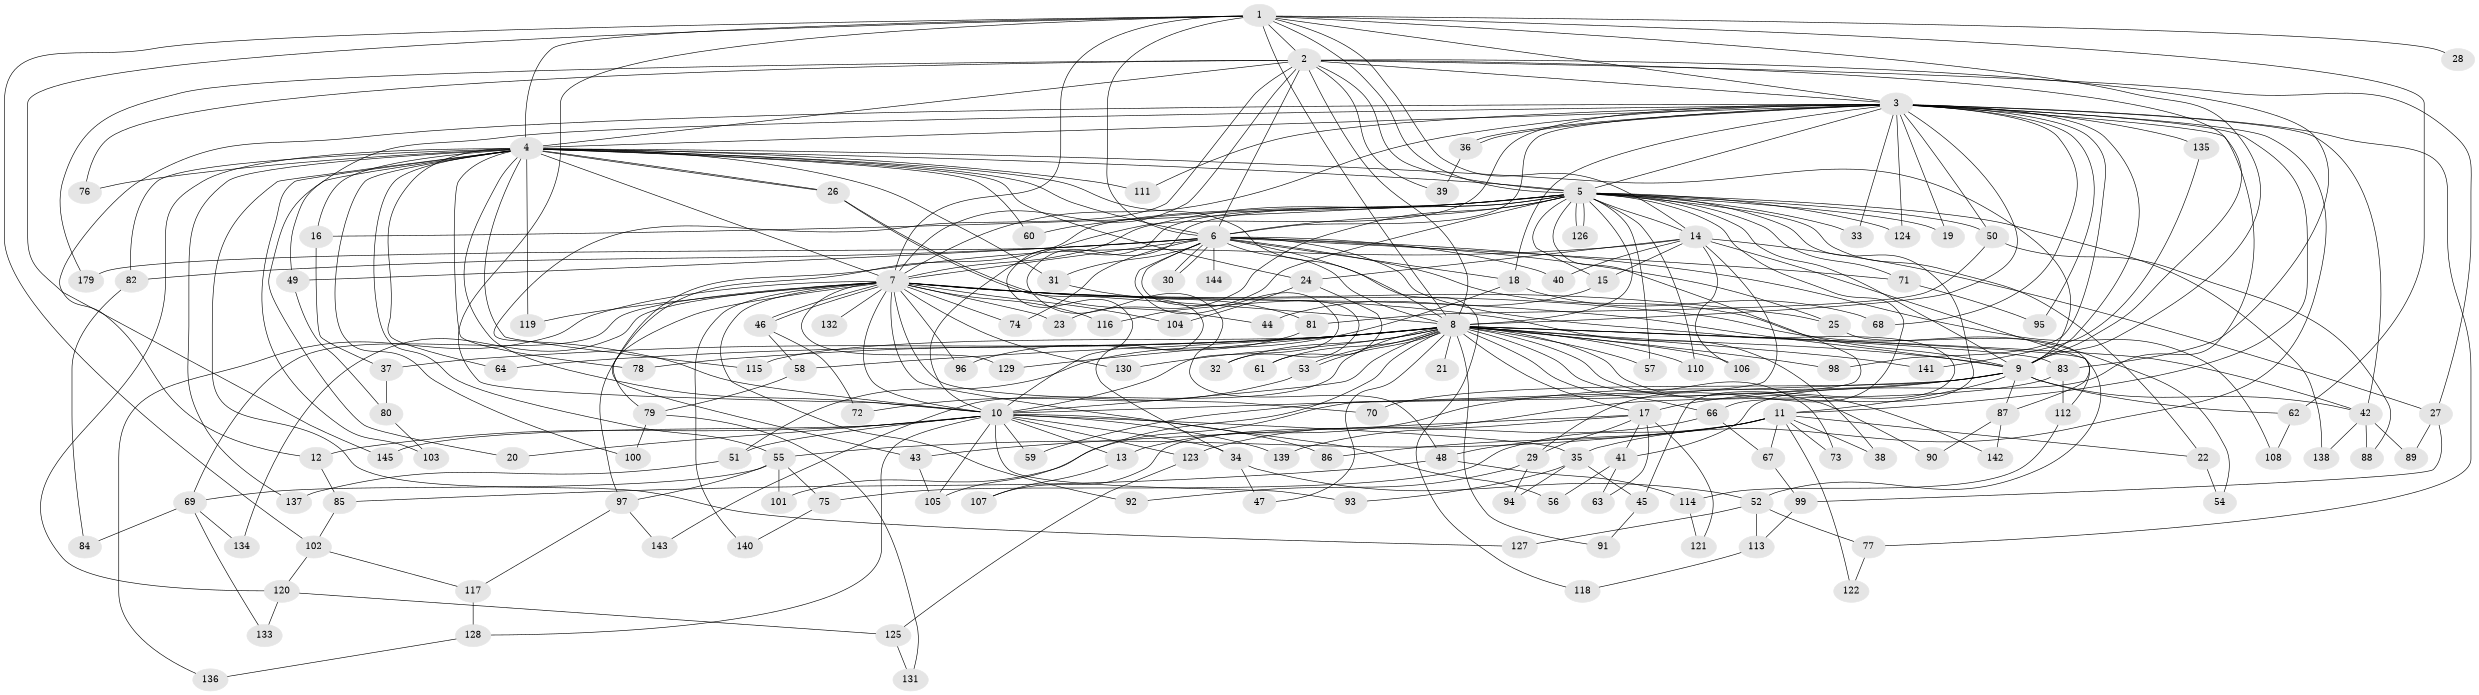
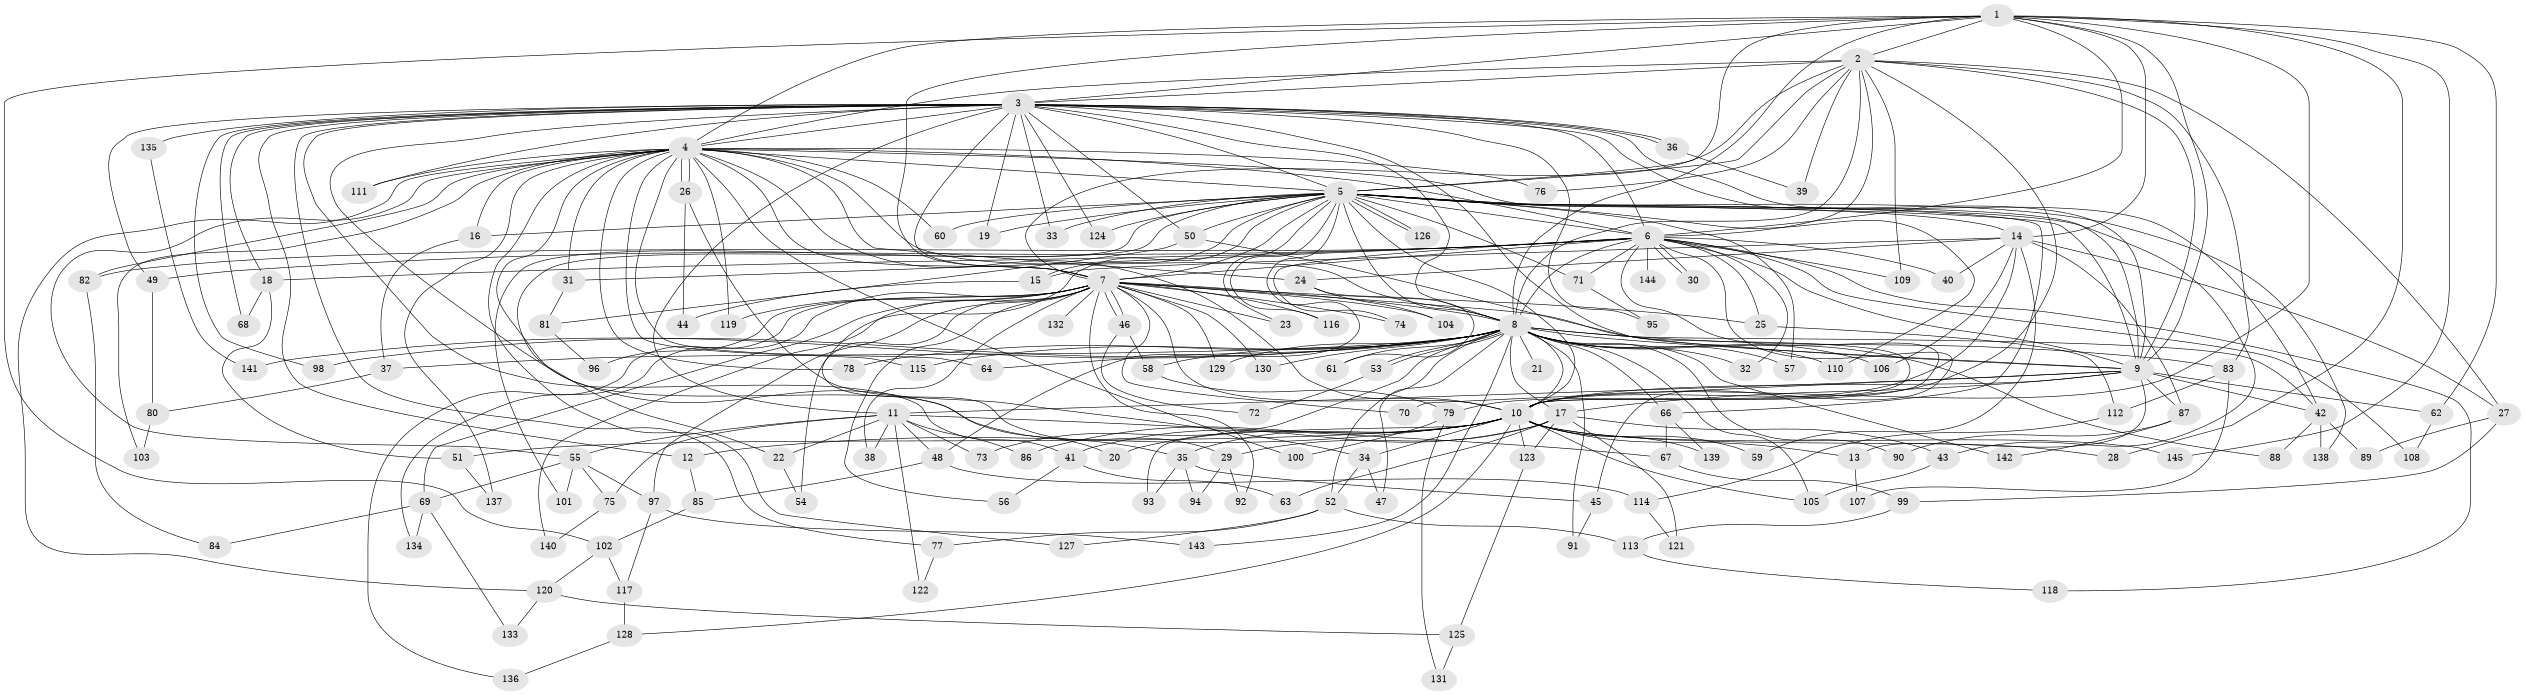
(86, 281) -> (1902, 281)
none -> (1813, 443)
